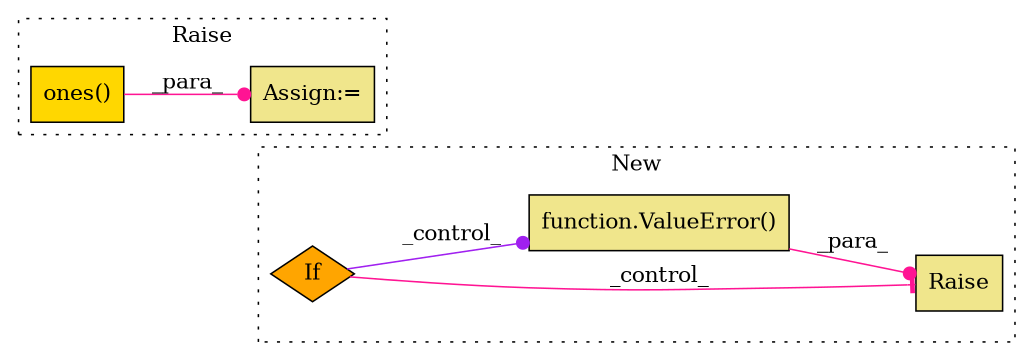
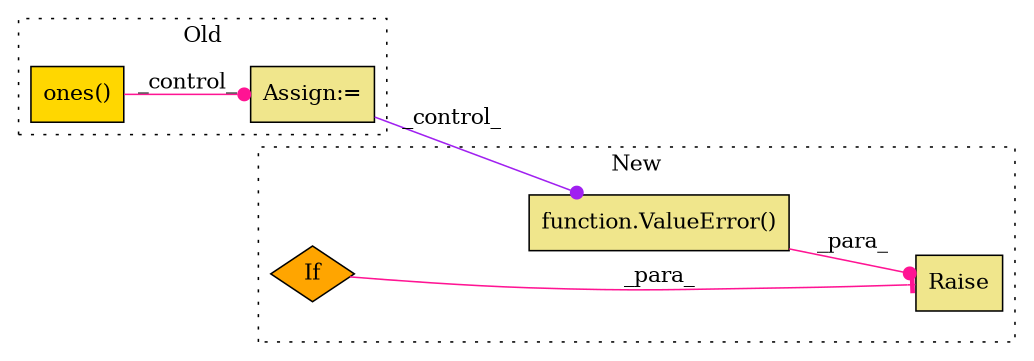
(203, 36) -> (203, 36)
(187, 83) -> (187, 83)
(432, 256) -> (482, 157)
(659, 276) -> (659, 276)
